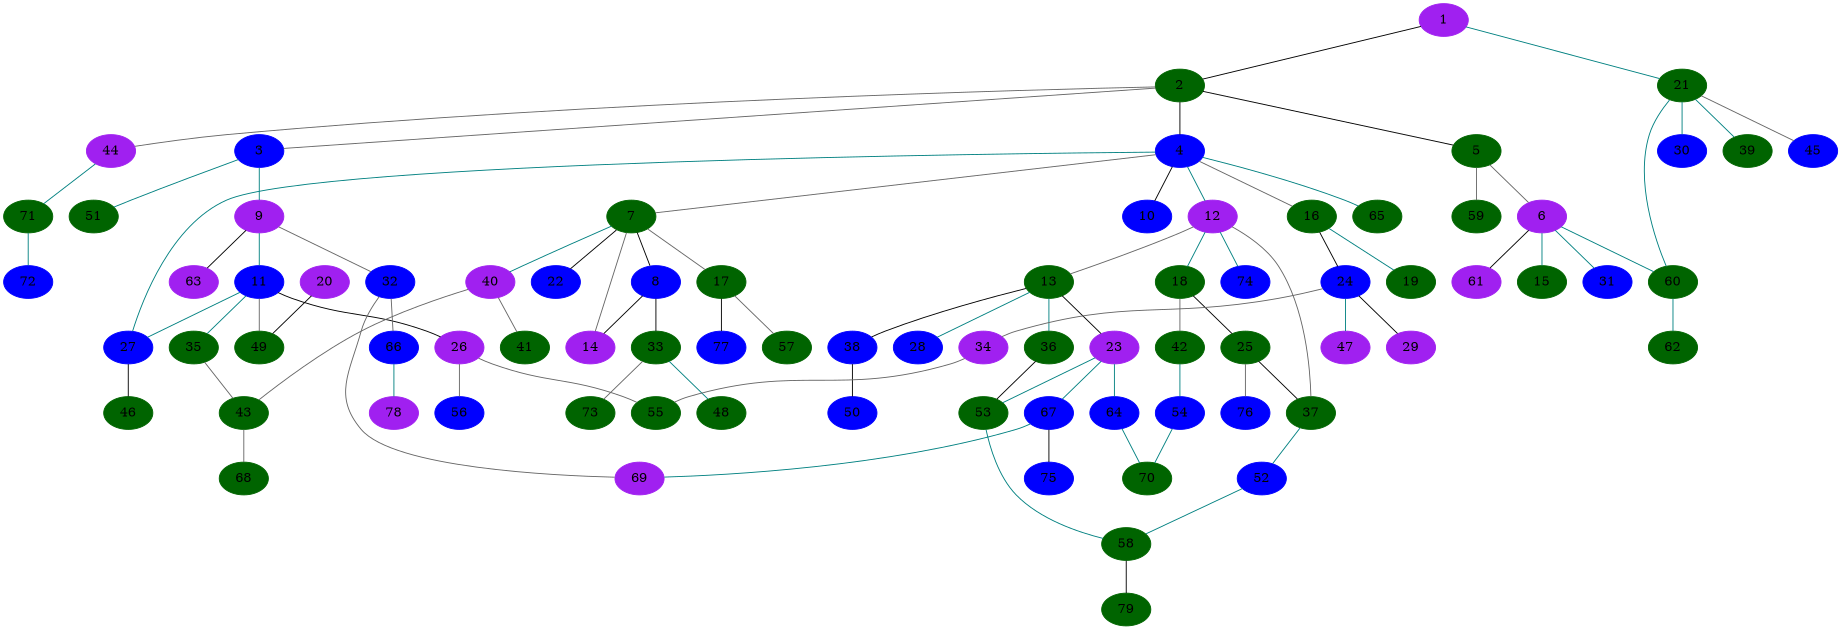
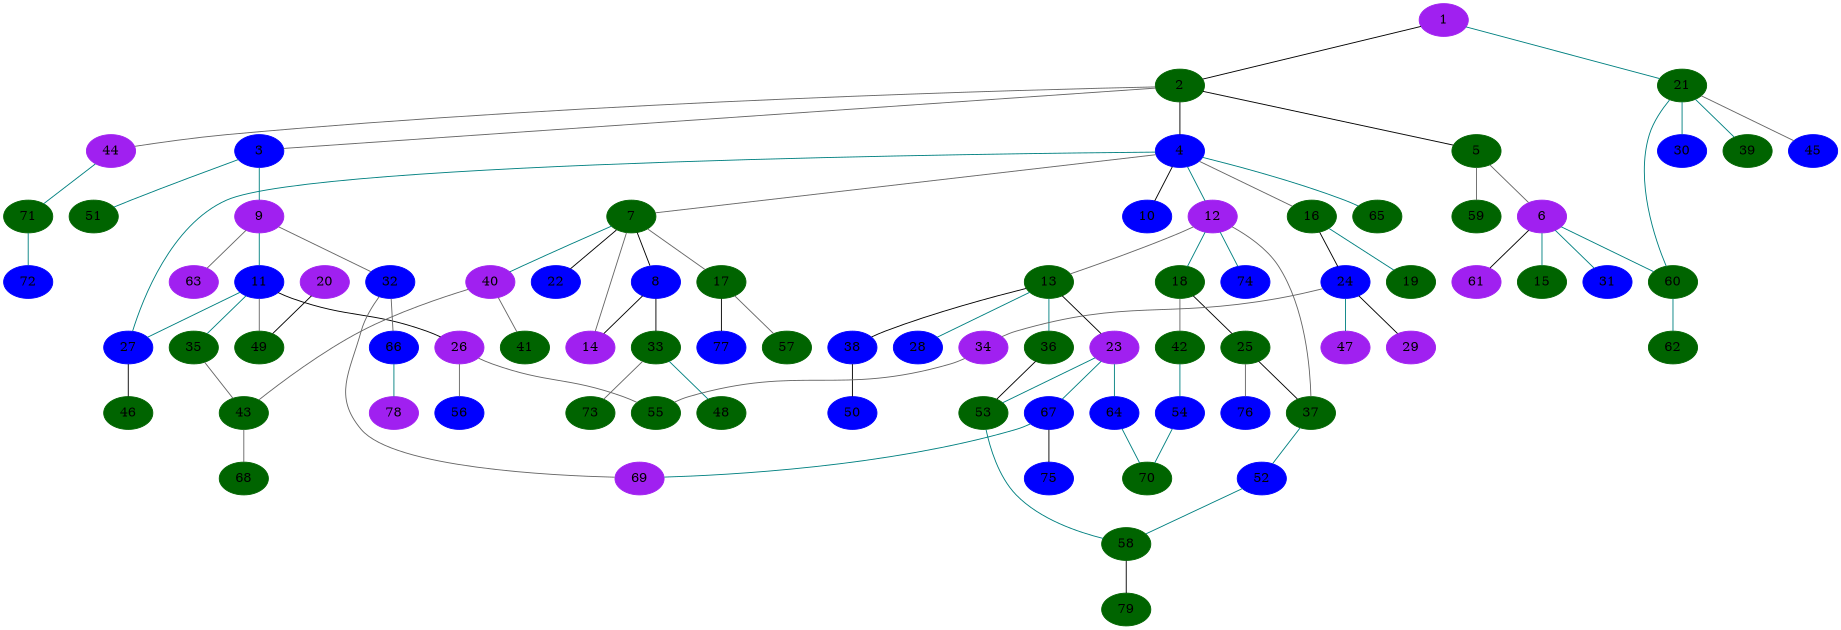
(227, 249) -> (227, 249)
